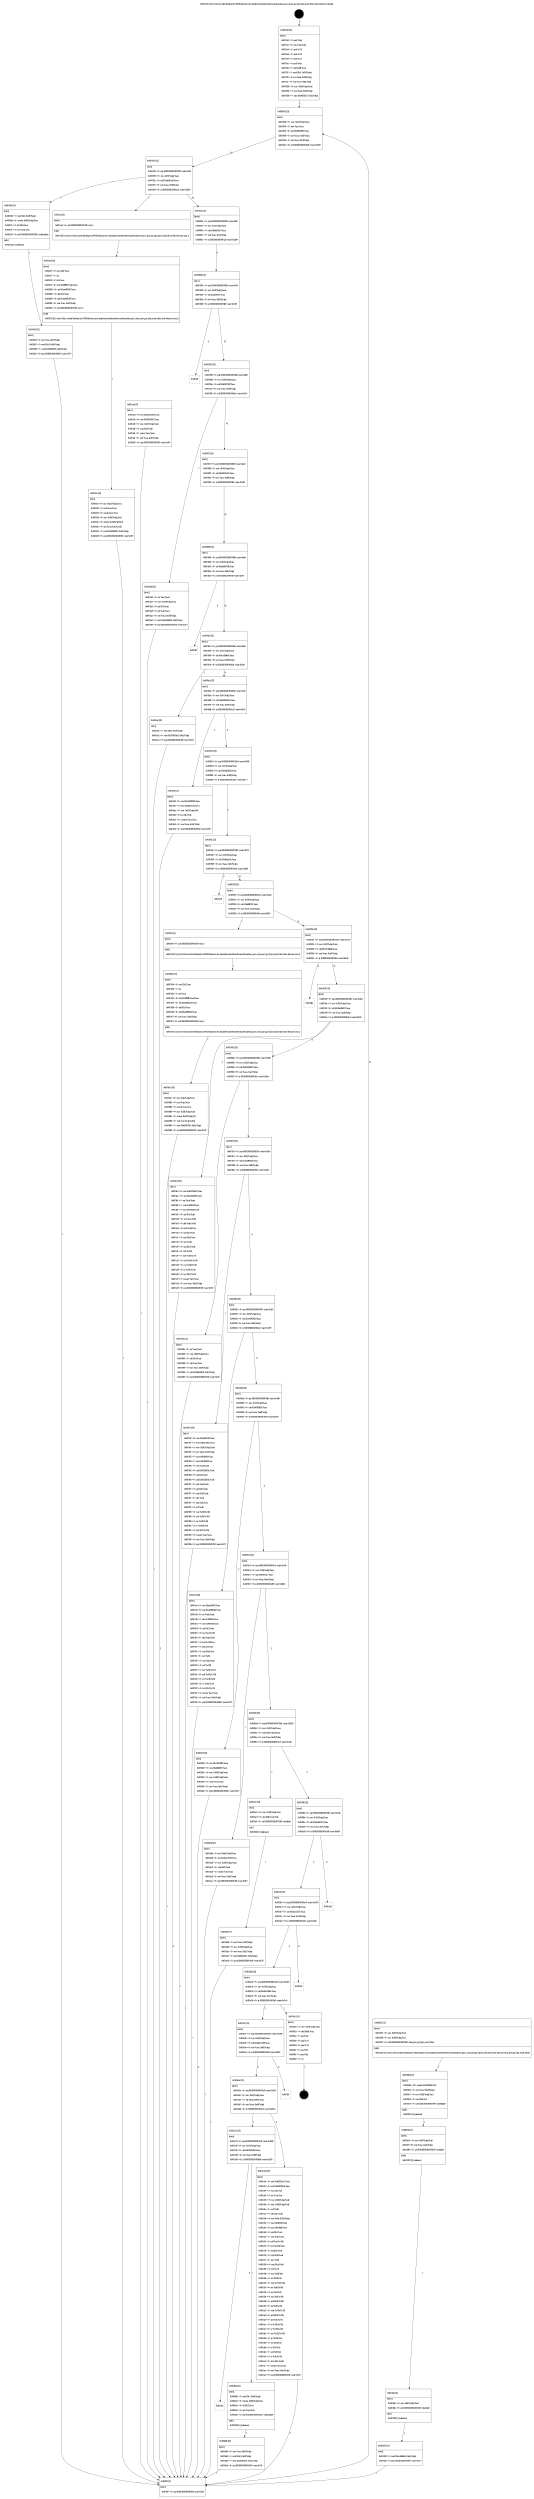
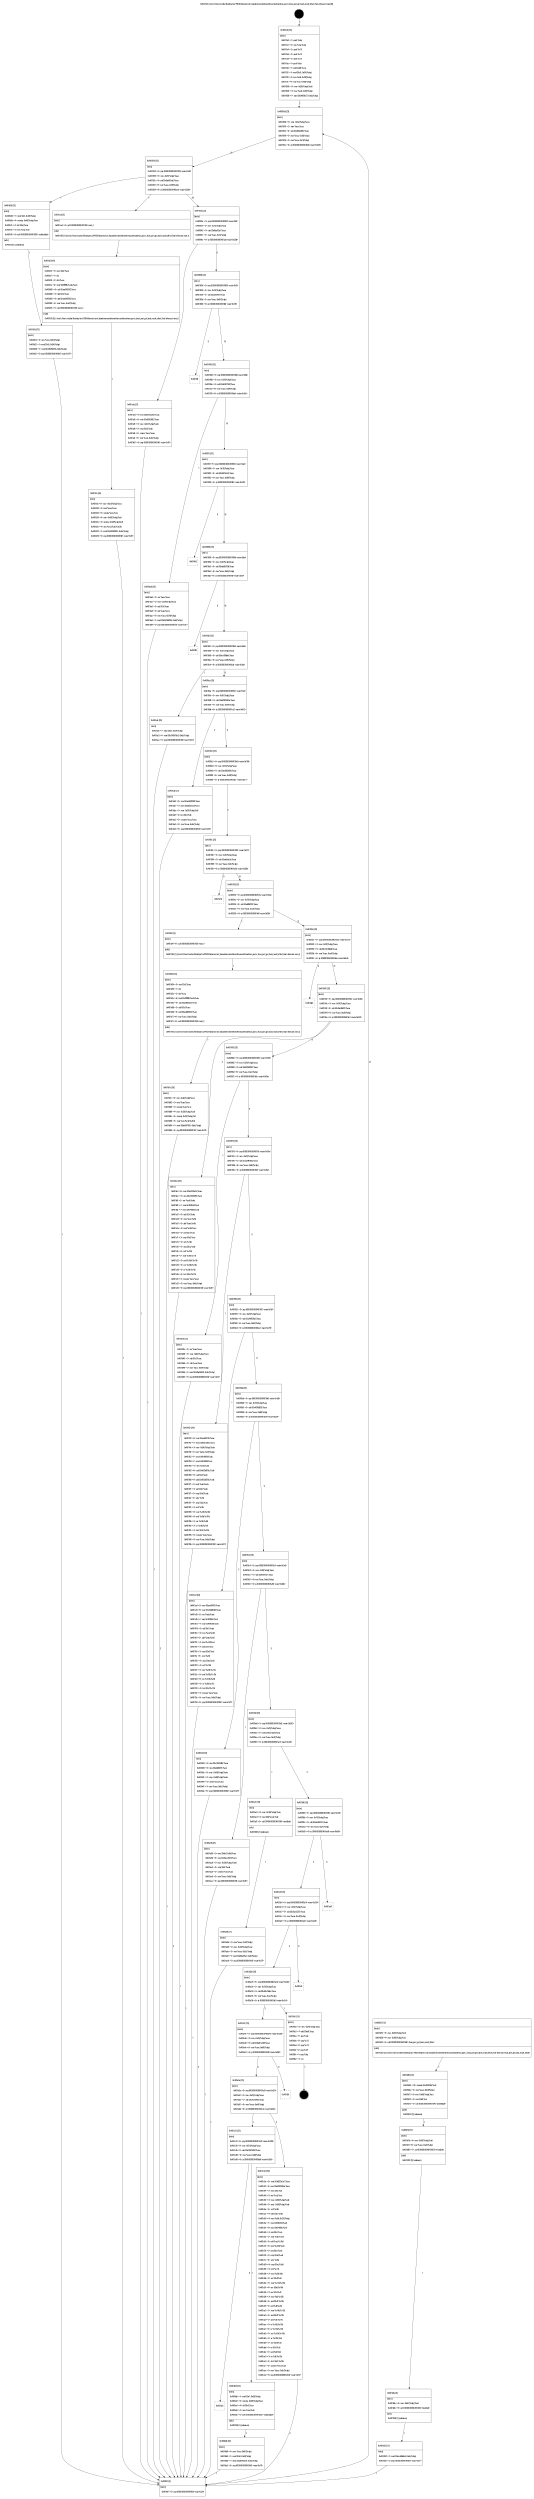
none -> (181, 322)
none -> (193, 562)
